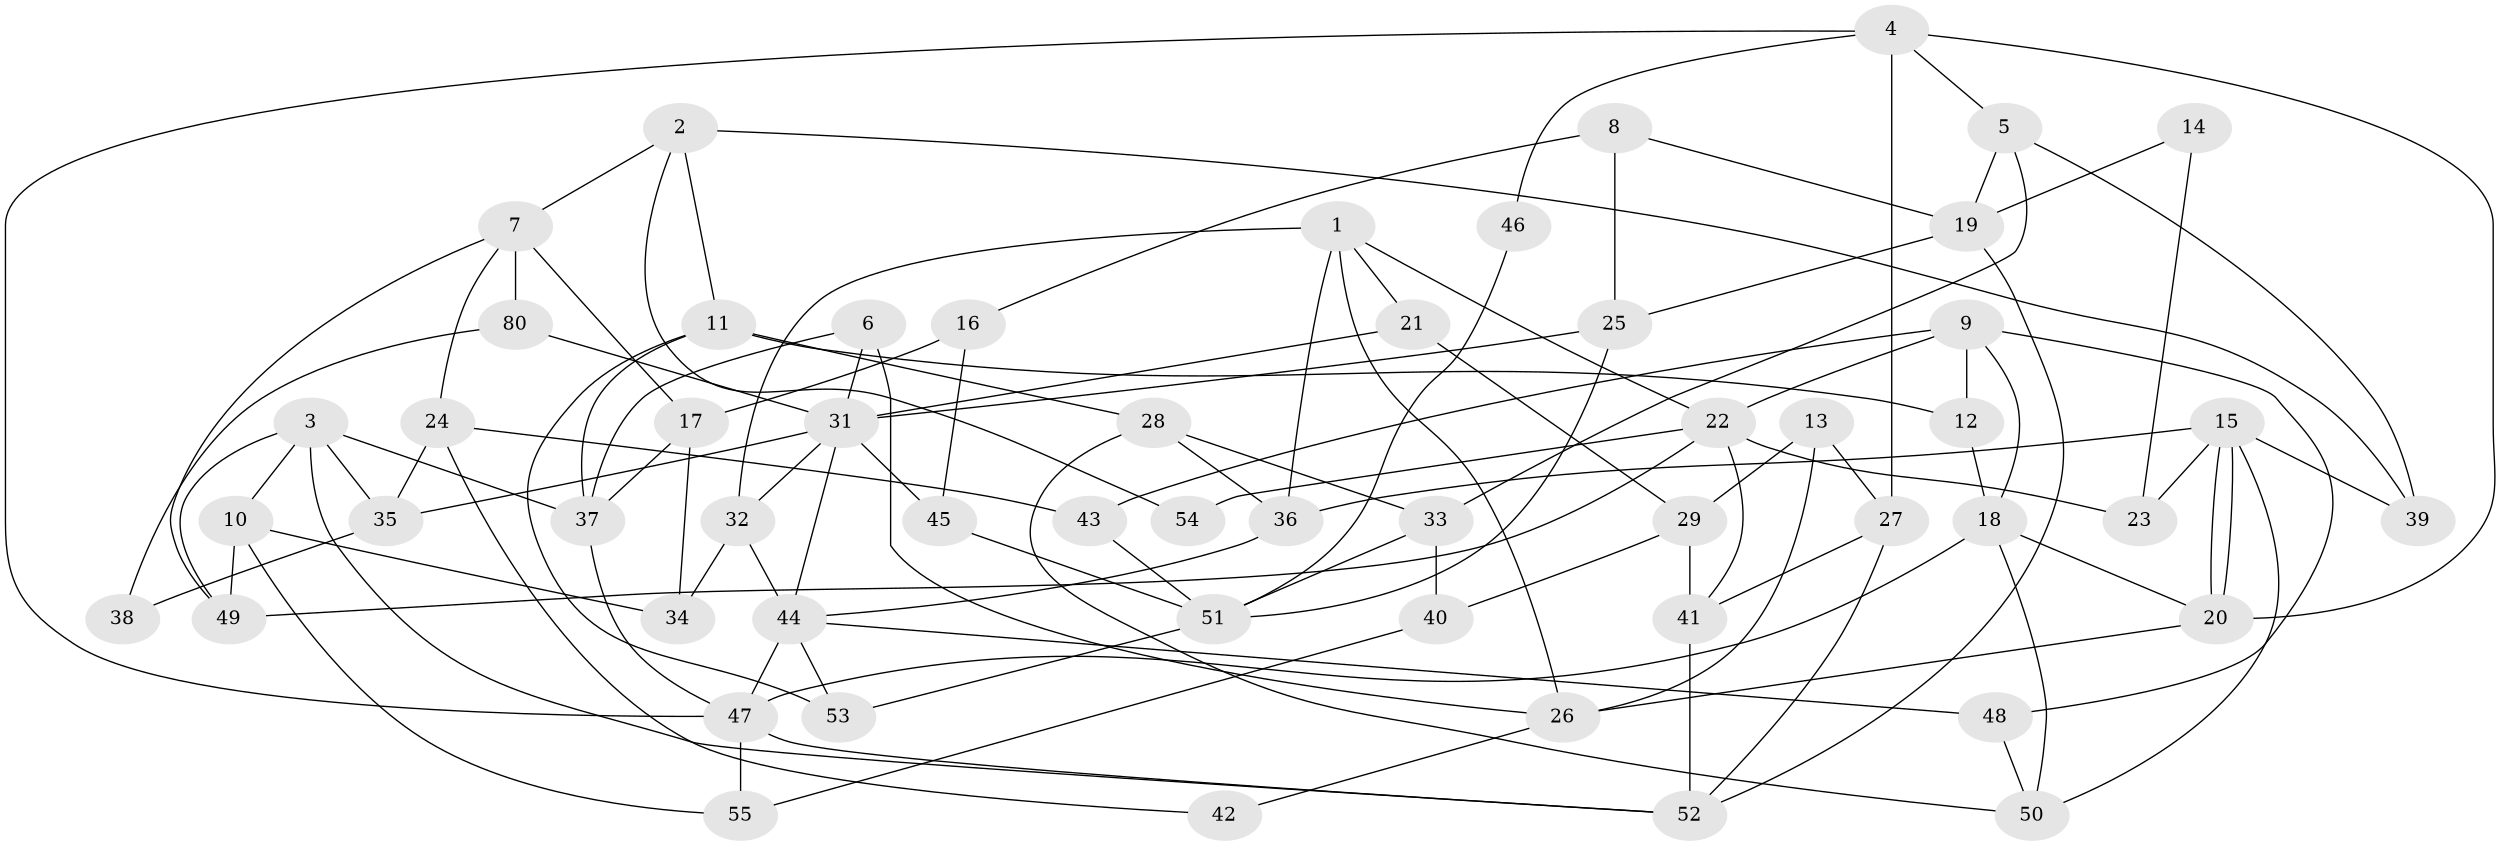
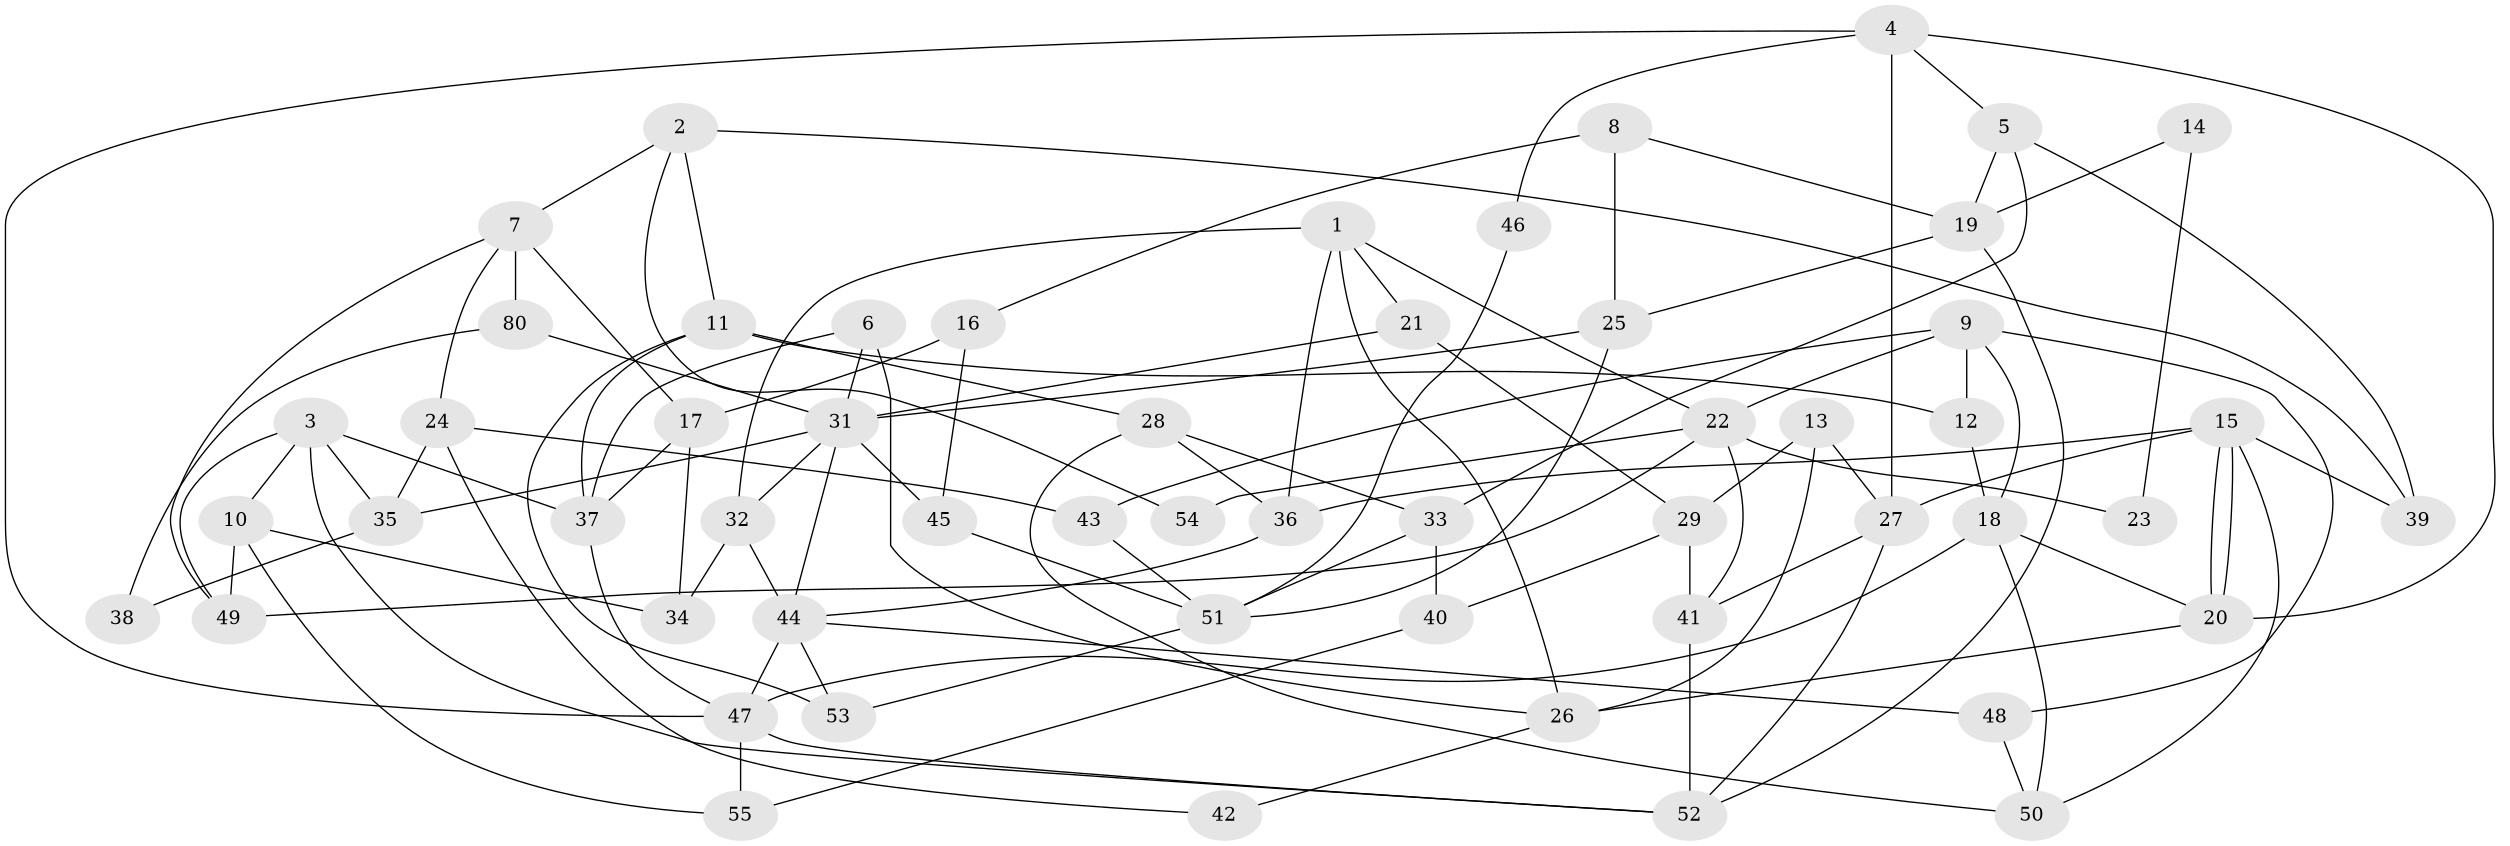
(2184, 472) -> (2048, 464)
